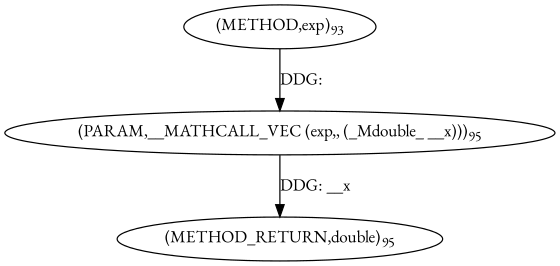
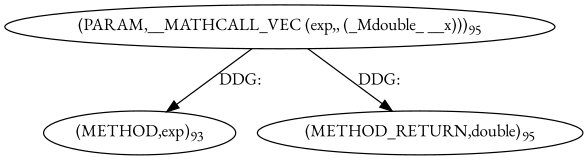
(280, 74) -> (214, 77)
(315, 186) -> (382, 80)
